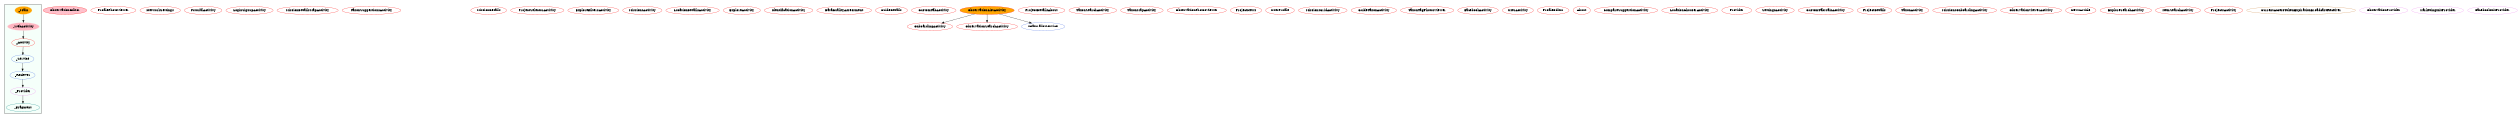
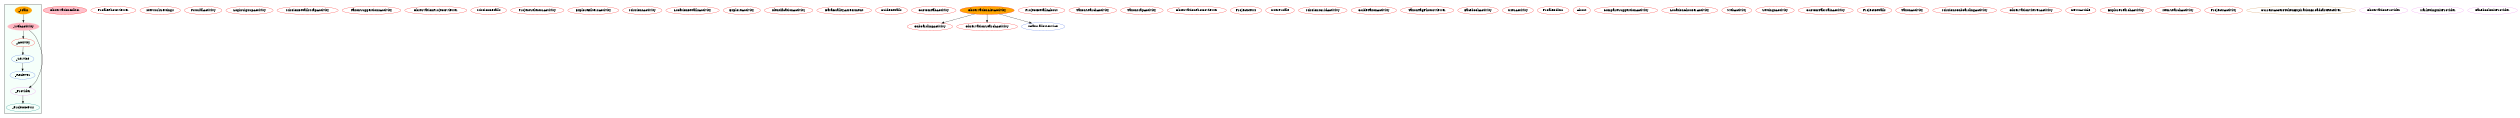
none -> (436, 10)
(1737, 10) -> (1737, 10)
(23, 82) -> (40, 46)
(23, 108) -> (23, 108)
